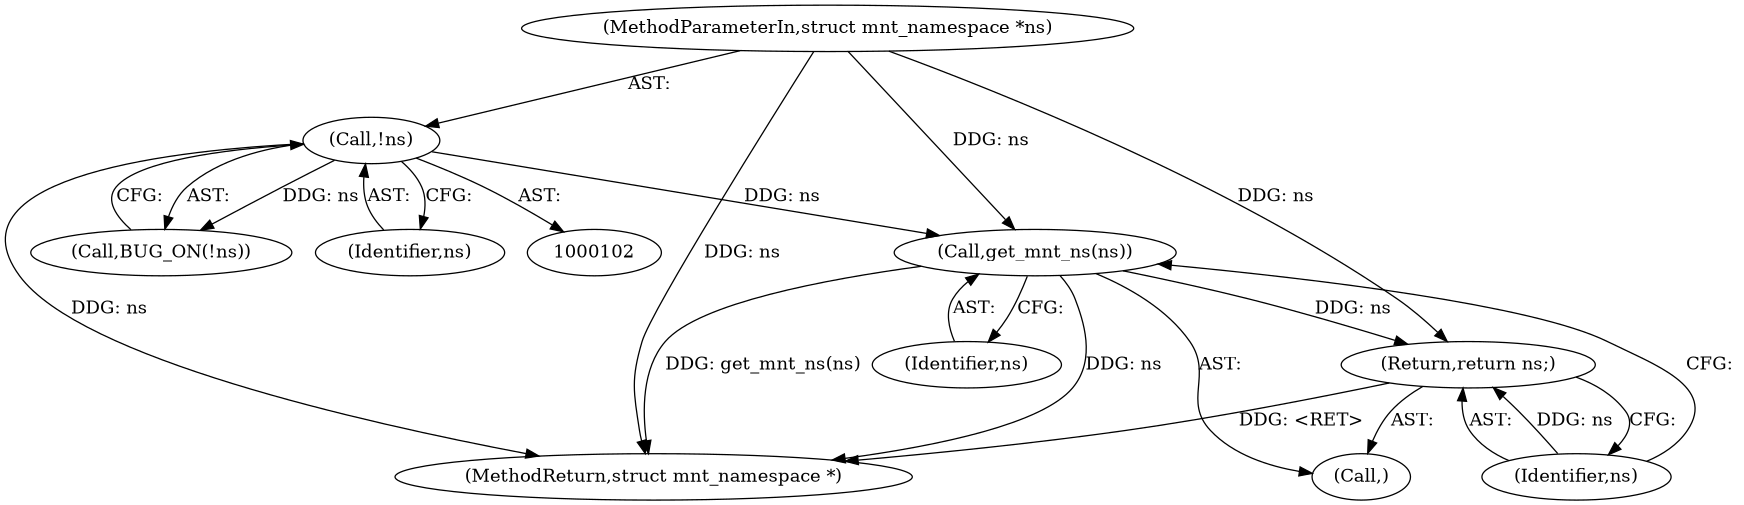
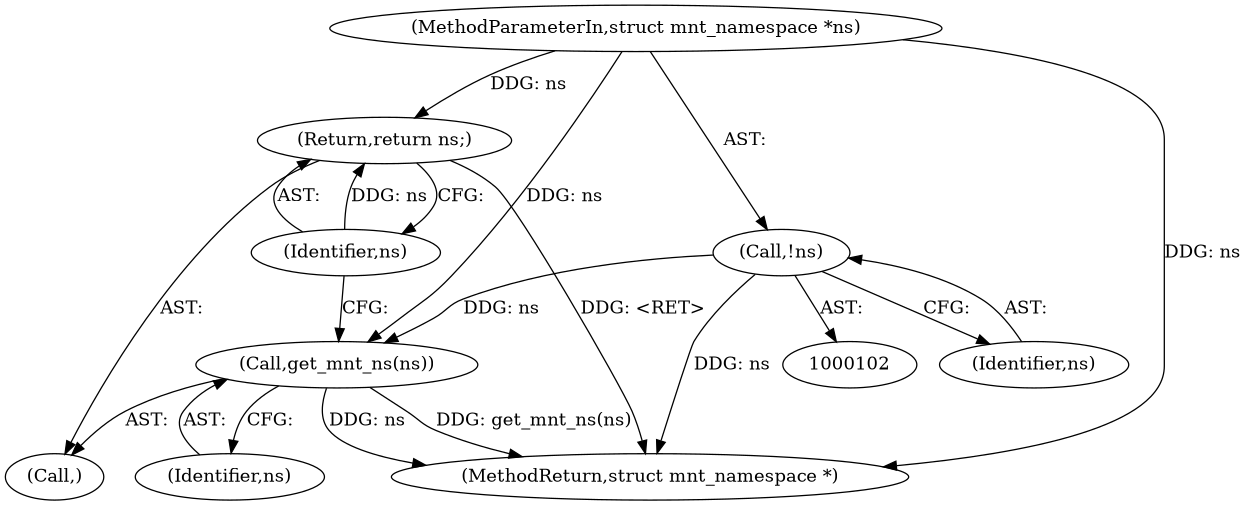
(161, 253) -> none
(1260, 302) -> none
